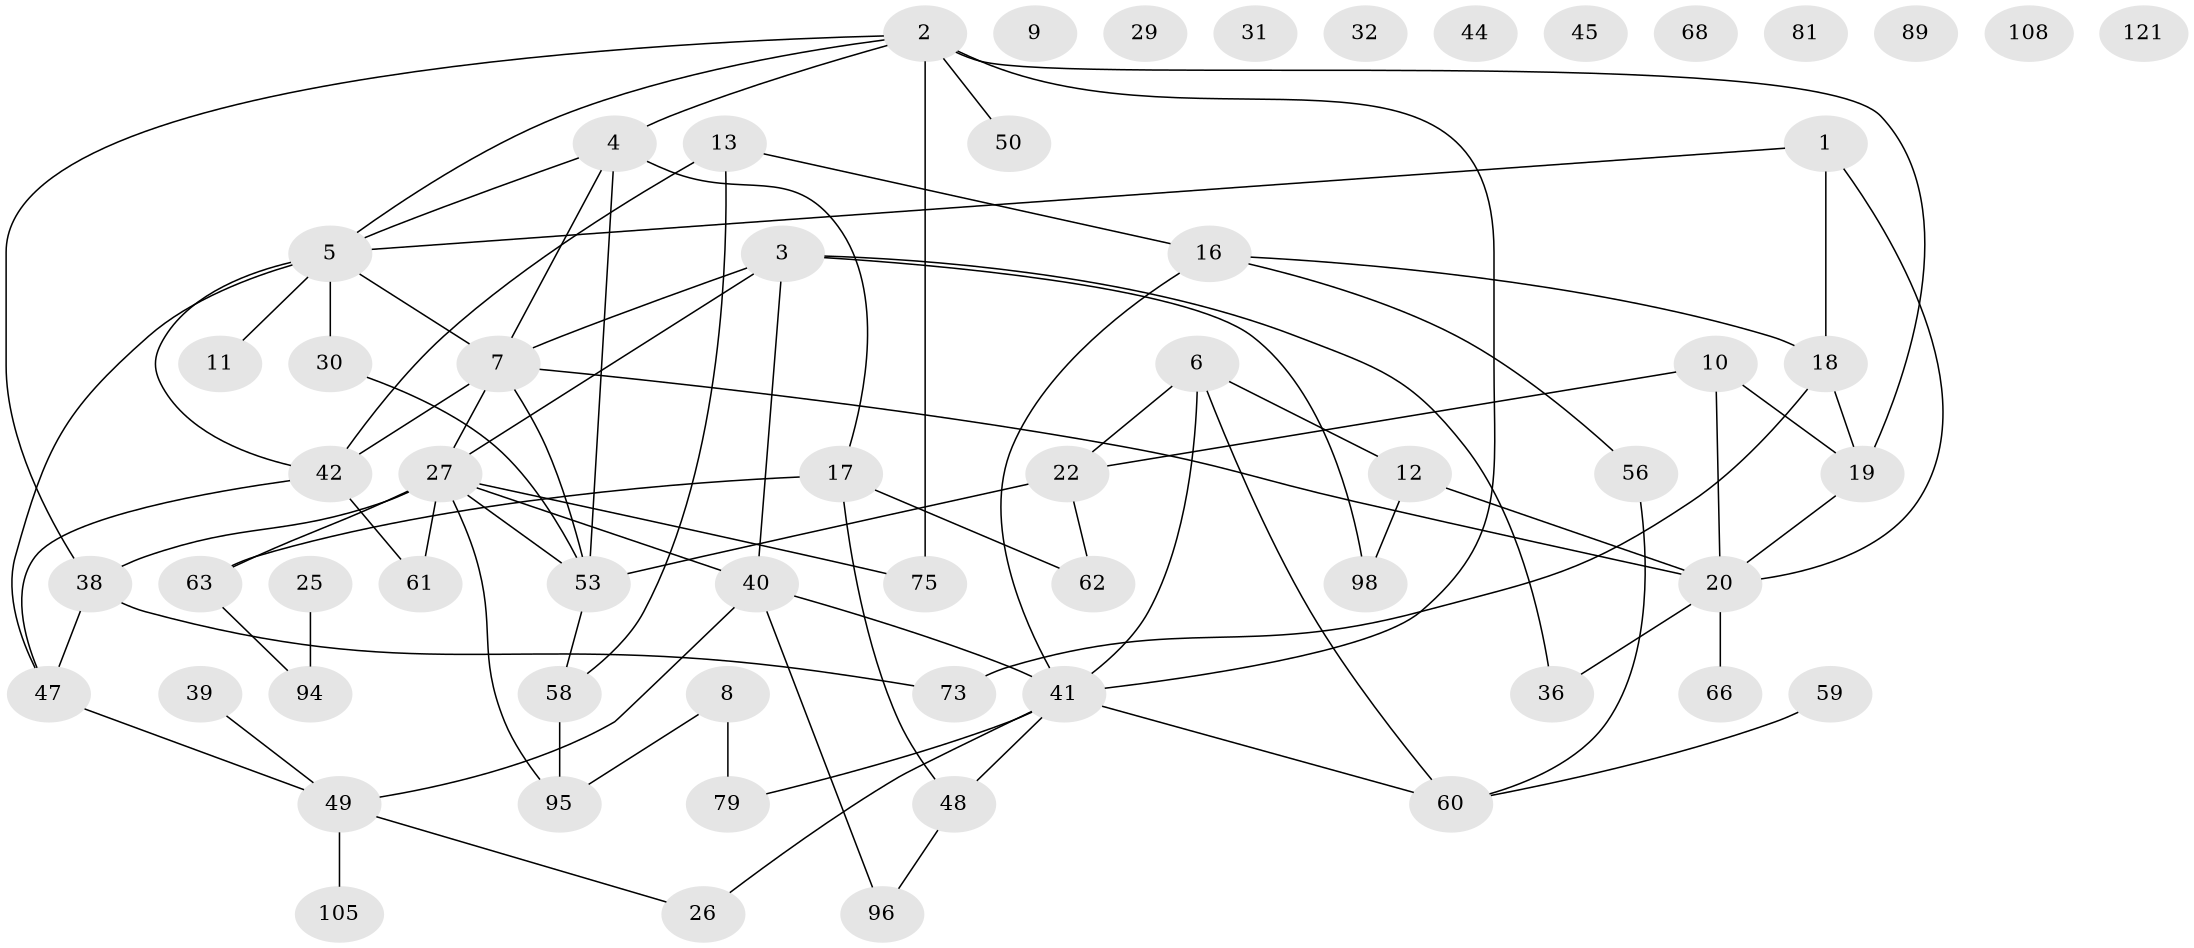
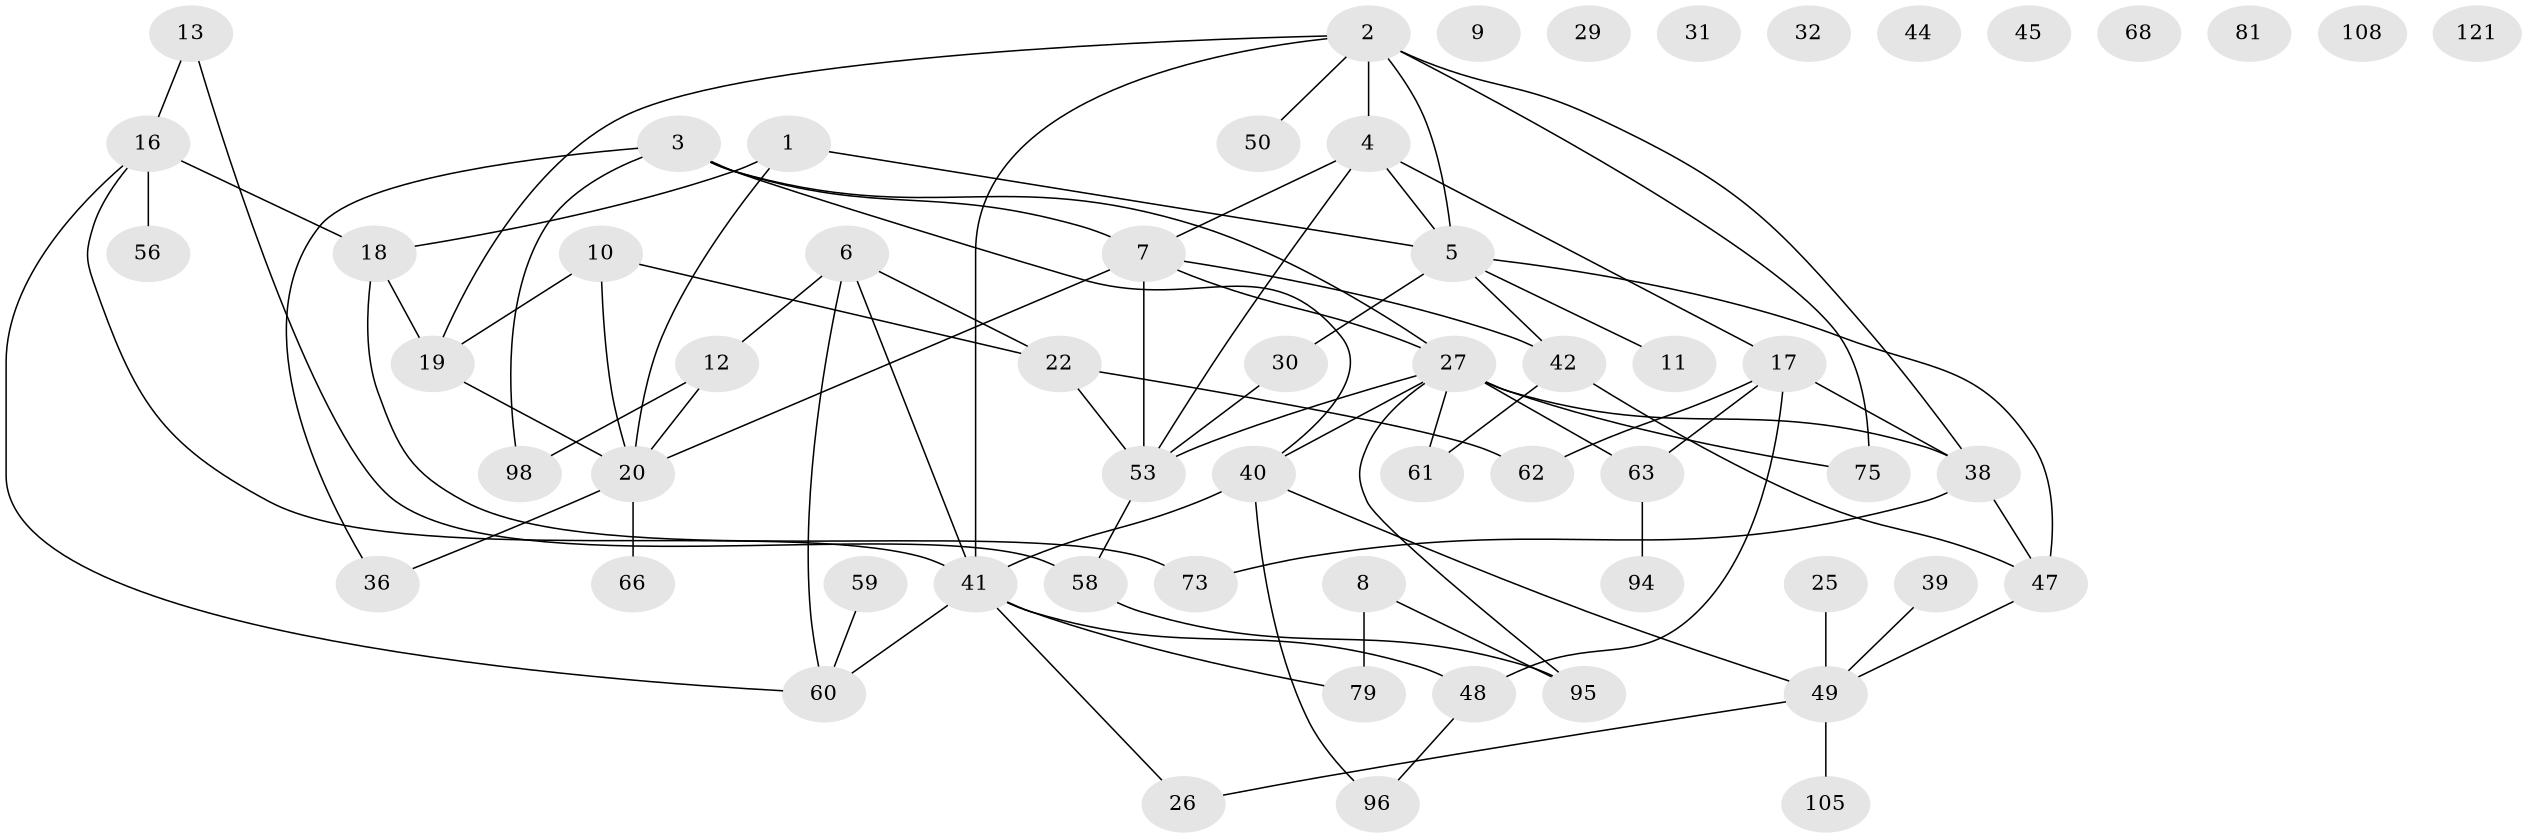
(1916, 34) -> none
(504, 286) -> none
(415, 309) -> none
none -> (1881, 419)
(310, 635) -> (1826, 639)
(1627, 683) -> (197, 609)
